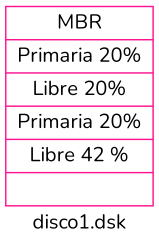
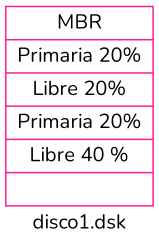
(79, 155) -> (79, 155)
